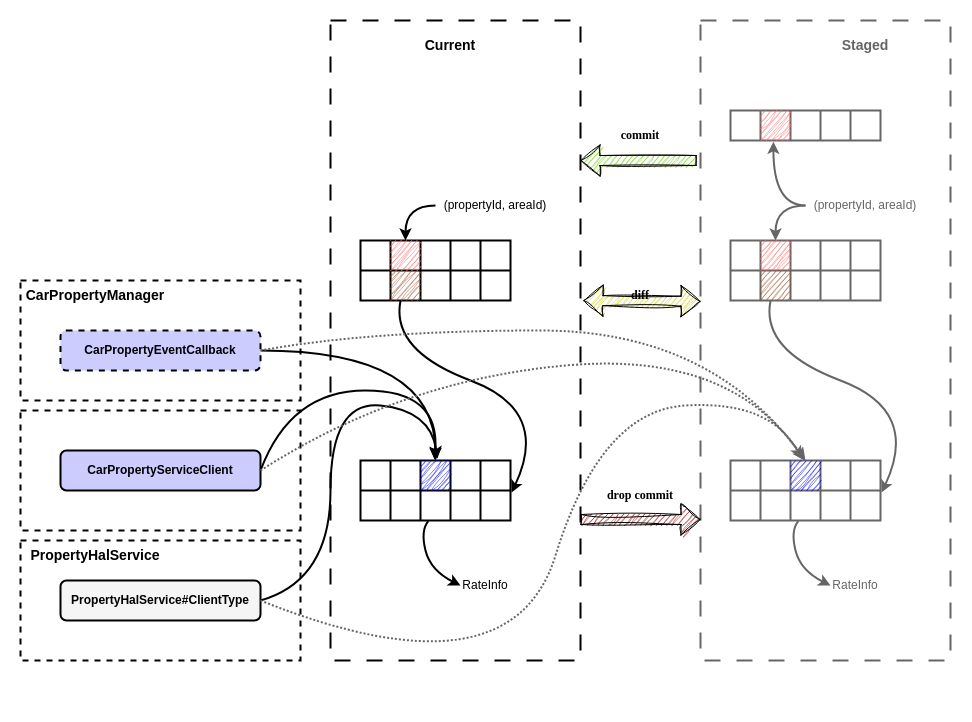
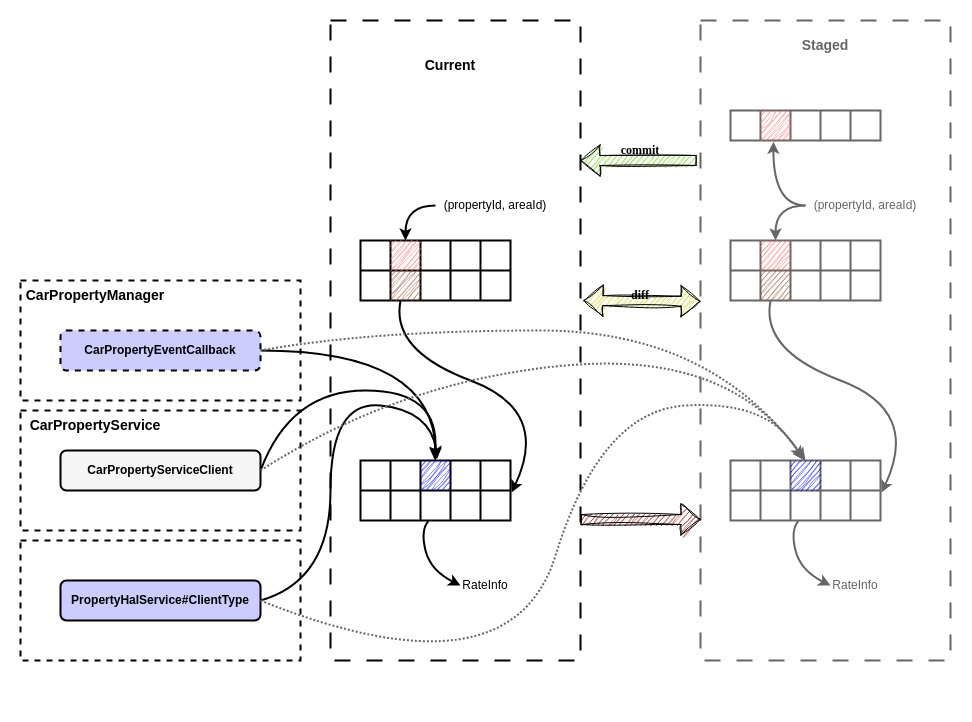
(451, 46) -> (451, 66)
(866, 46) -> (826, 46)
(641, 136) -> (641, 151)
none -> (96, 426)
(161, 471) -> (161, 471)
(641, 496) -> none
(96, 556) -> none
(161, 601) -> (161, 601)
